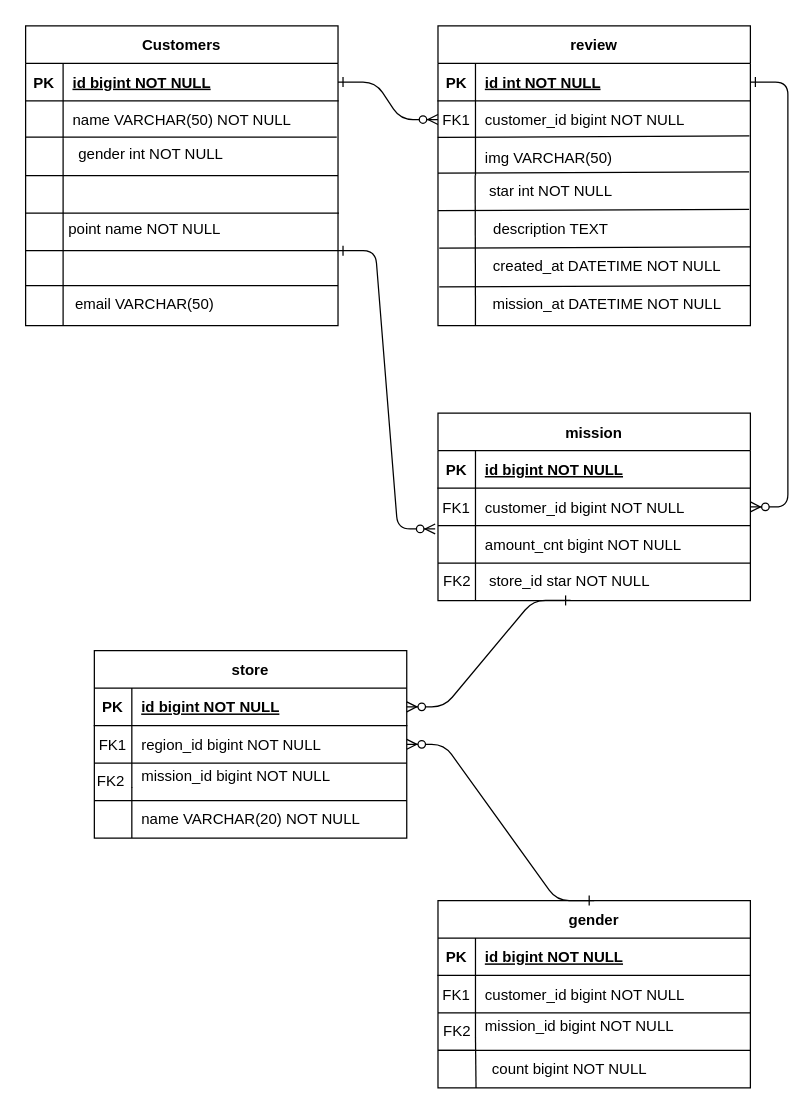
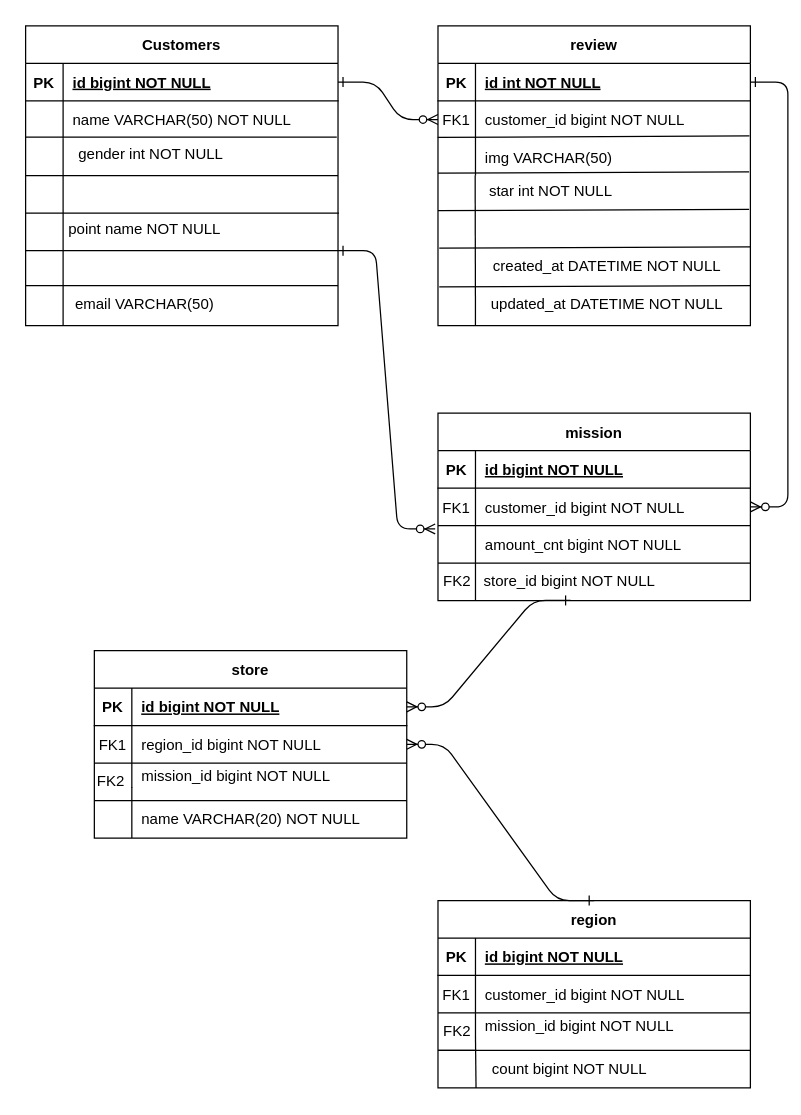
(551, 229) -> none
(608, 304) -> (608, 304)
(570, 582) -> (570, 582)
(594, 920) -> (594, 920)
